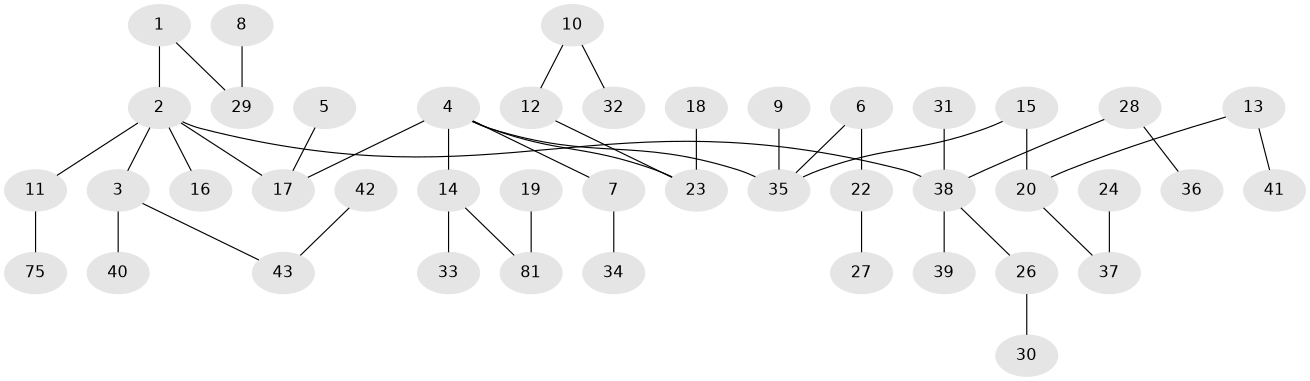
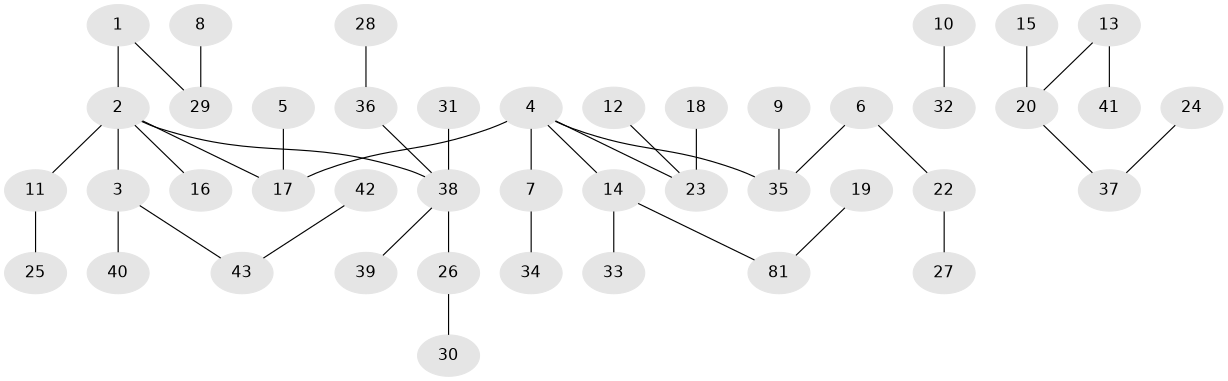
(552, 67) -> none
(1036, 148) -> (401, 143)
(903, 149) -> none
(36, 273) -> (36, 273)
